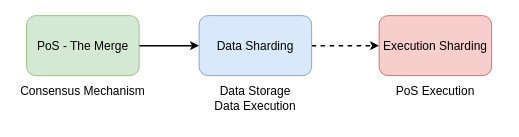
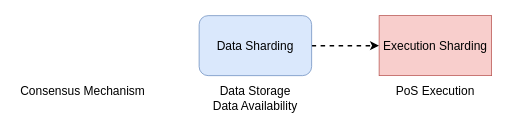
(83, 45) -> none
(166, 45) -> none
(435, 45) -> (435, 45)
(255, 98) -> (255, 98)
